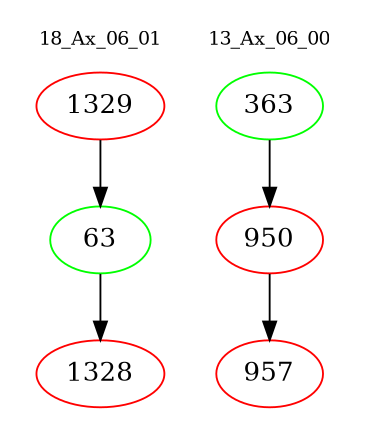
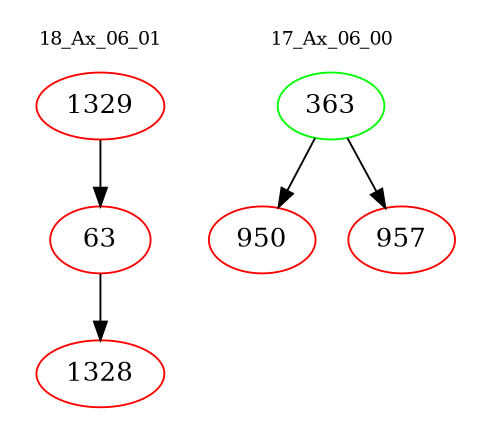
(270, 40) -> (332, 40)
(100, 240) -> (100, 240)
(270, 298) -> (362, 165)
